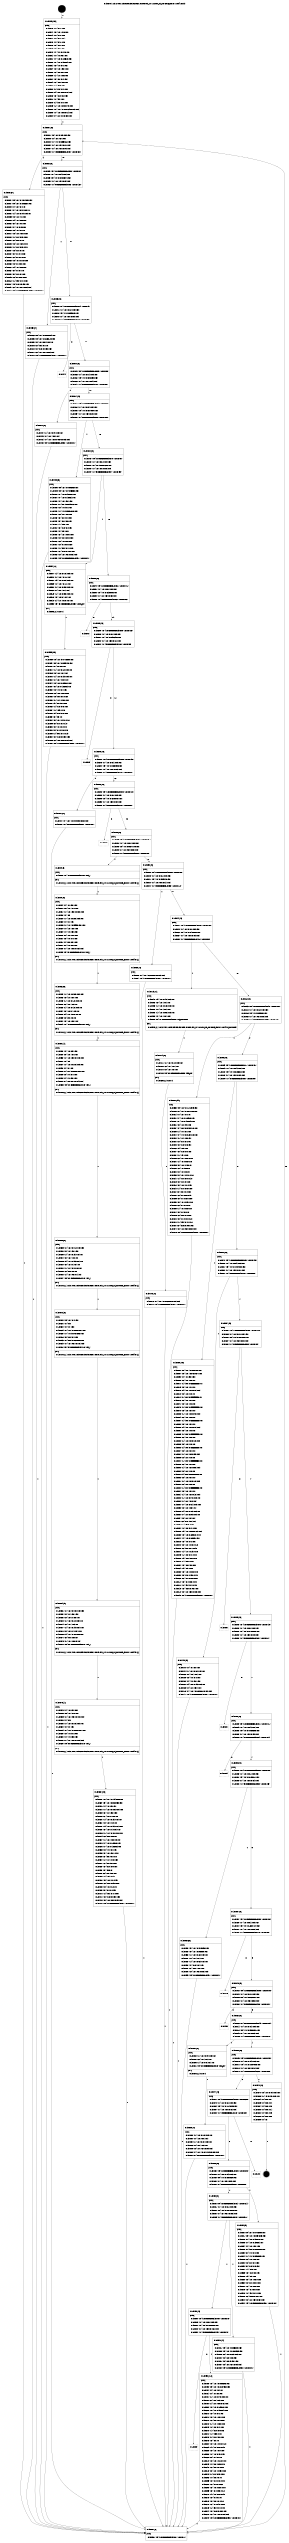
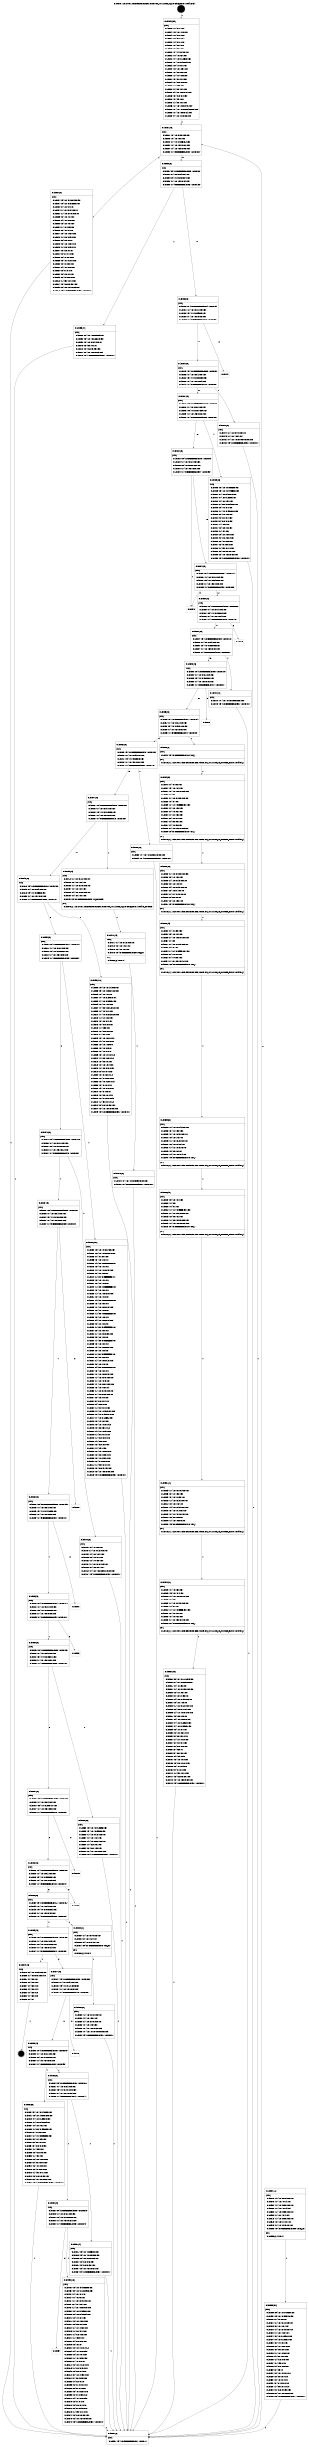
(97, 521) -> (191, 540)
